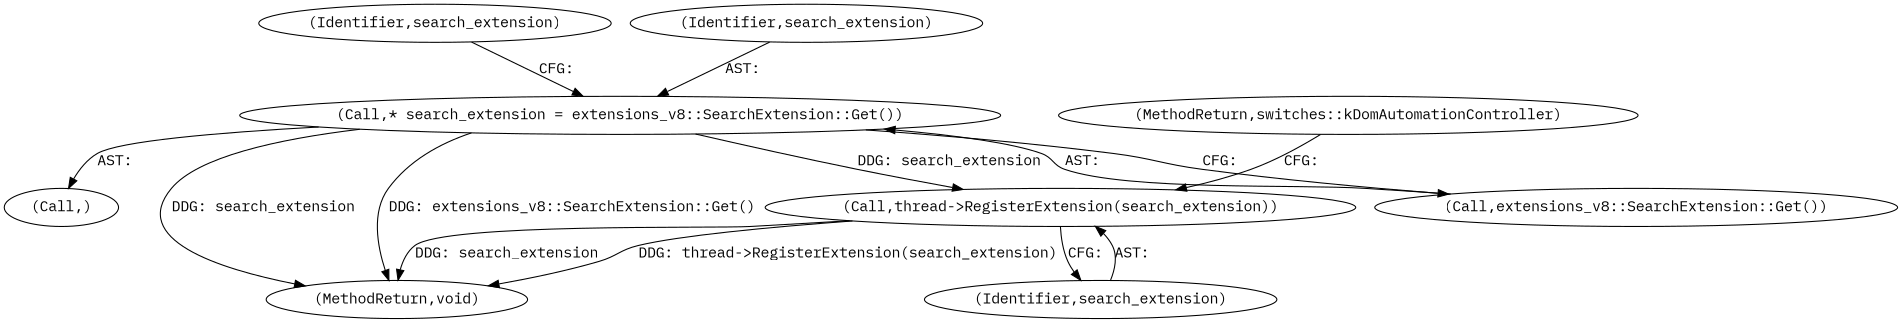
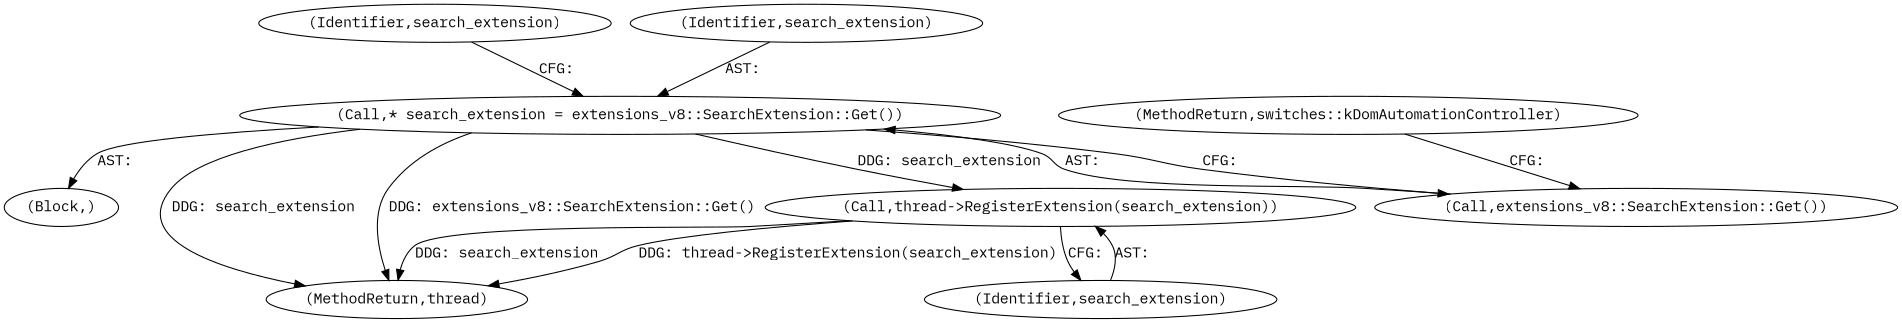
(1256, 167) -> (1487, 160)
(61, 207) -> (61, 207)
(397, 300) -> (397, 300)
